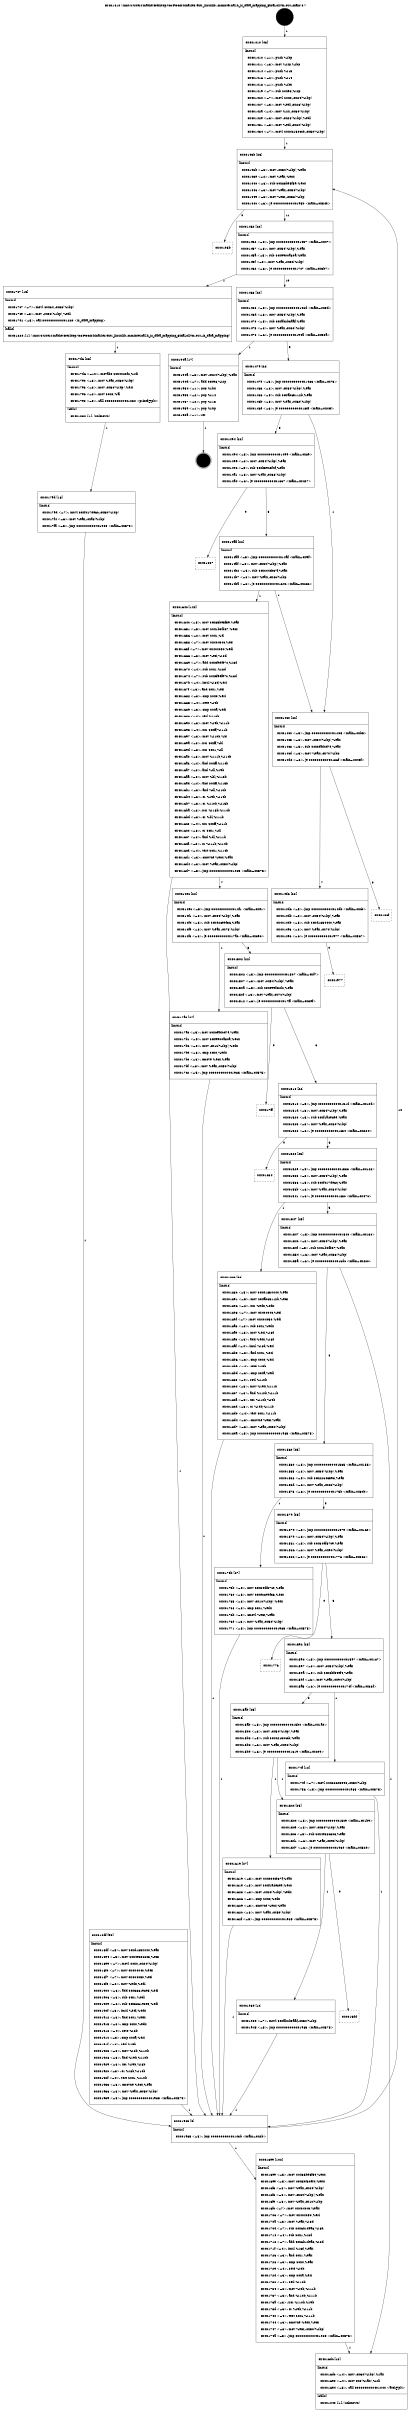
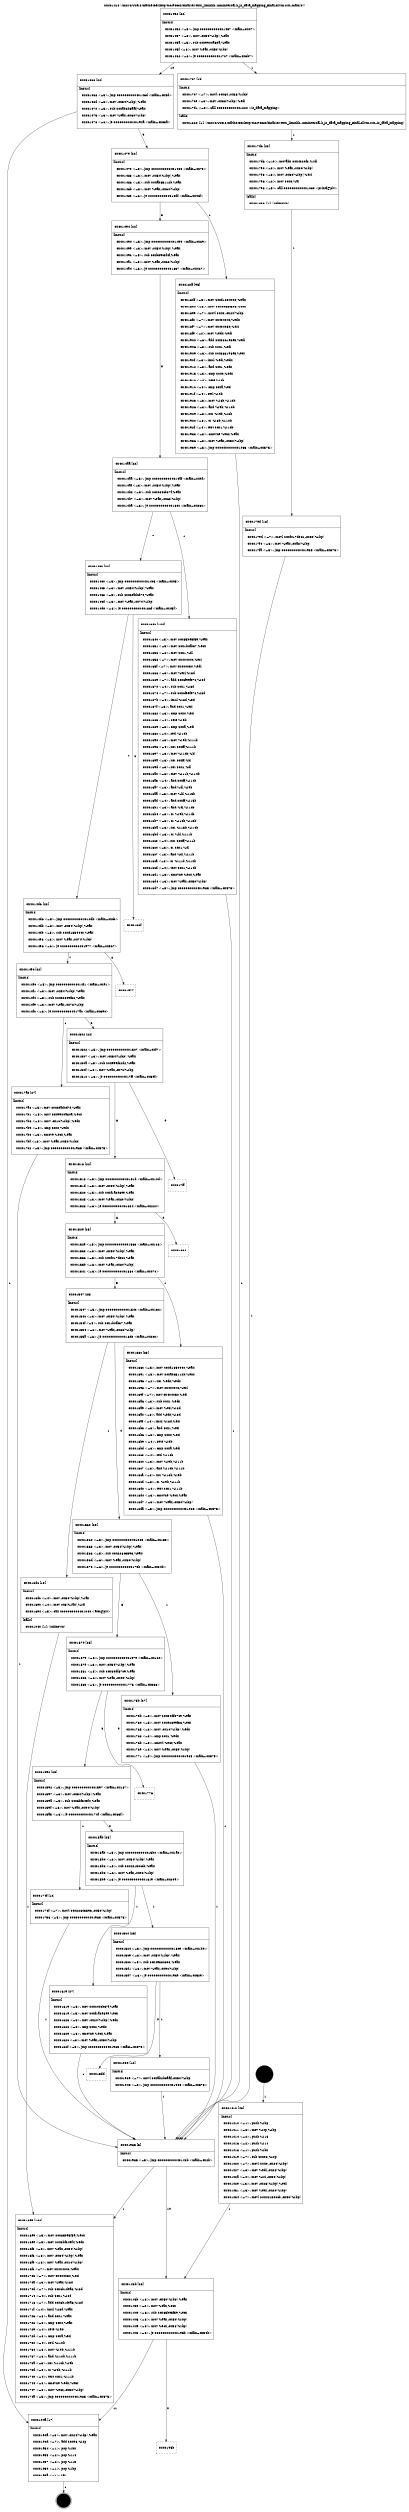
(285, 214) -> (131, 2382)
(332, 561) -> (217, 237)
(205, 563) -> none
(220, 882) -> (68, 957)
(347, 2347) -> (26, 1921)
